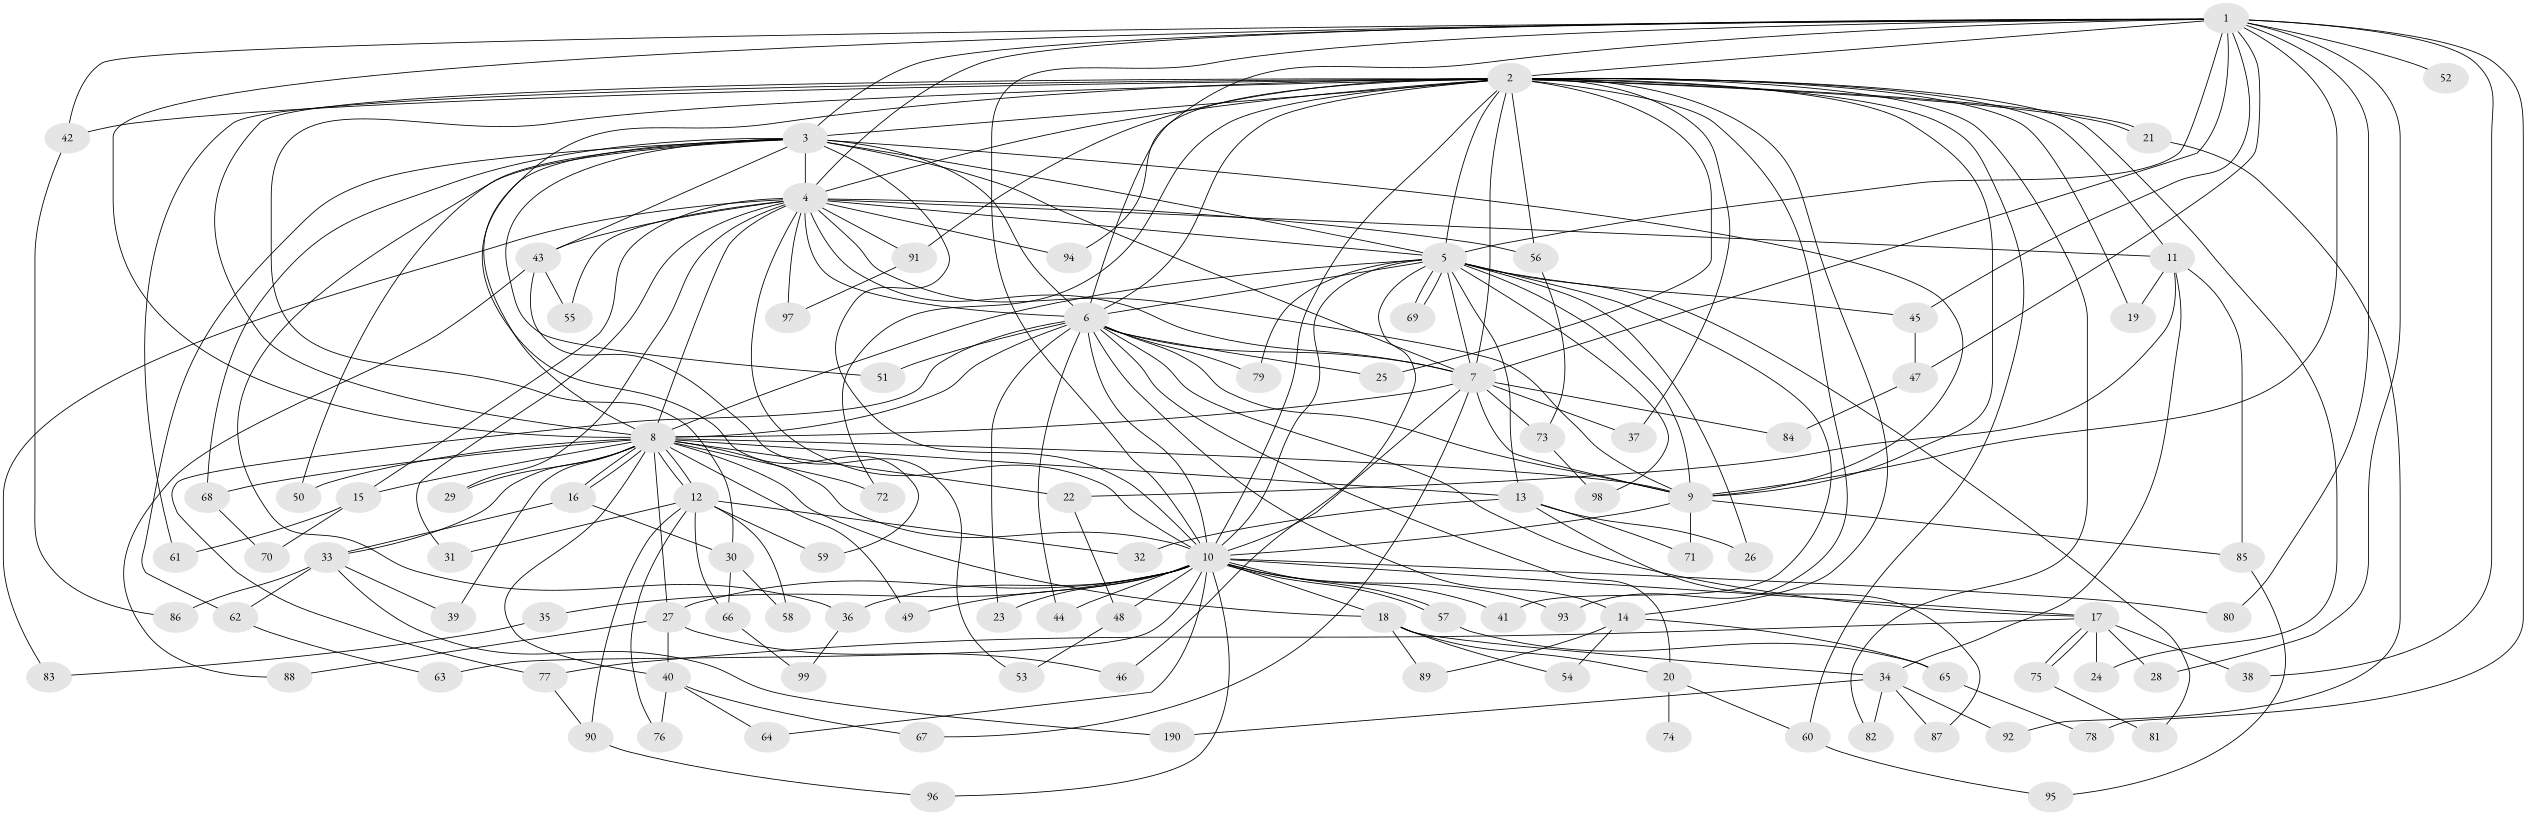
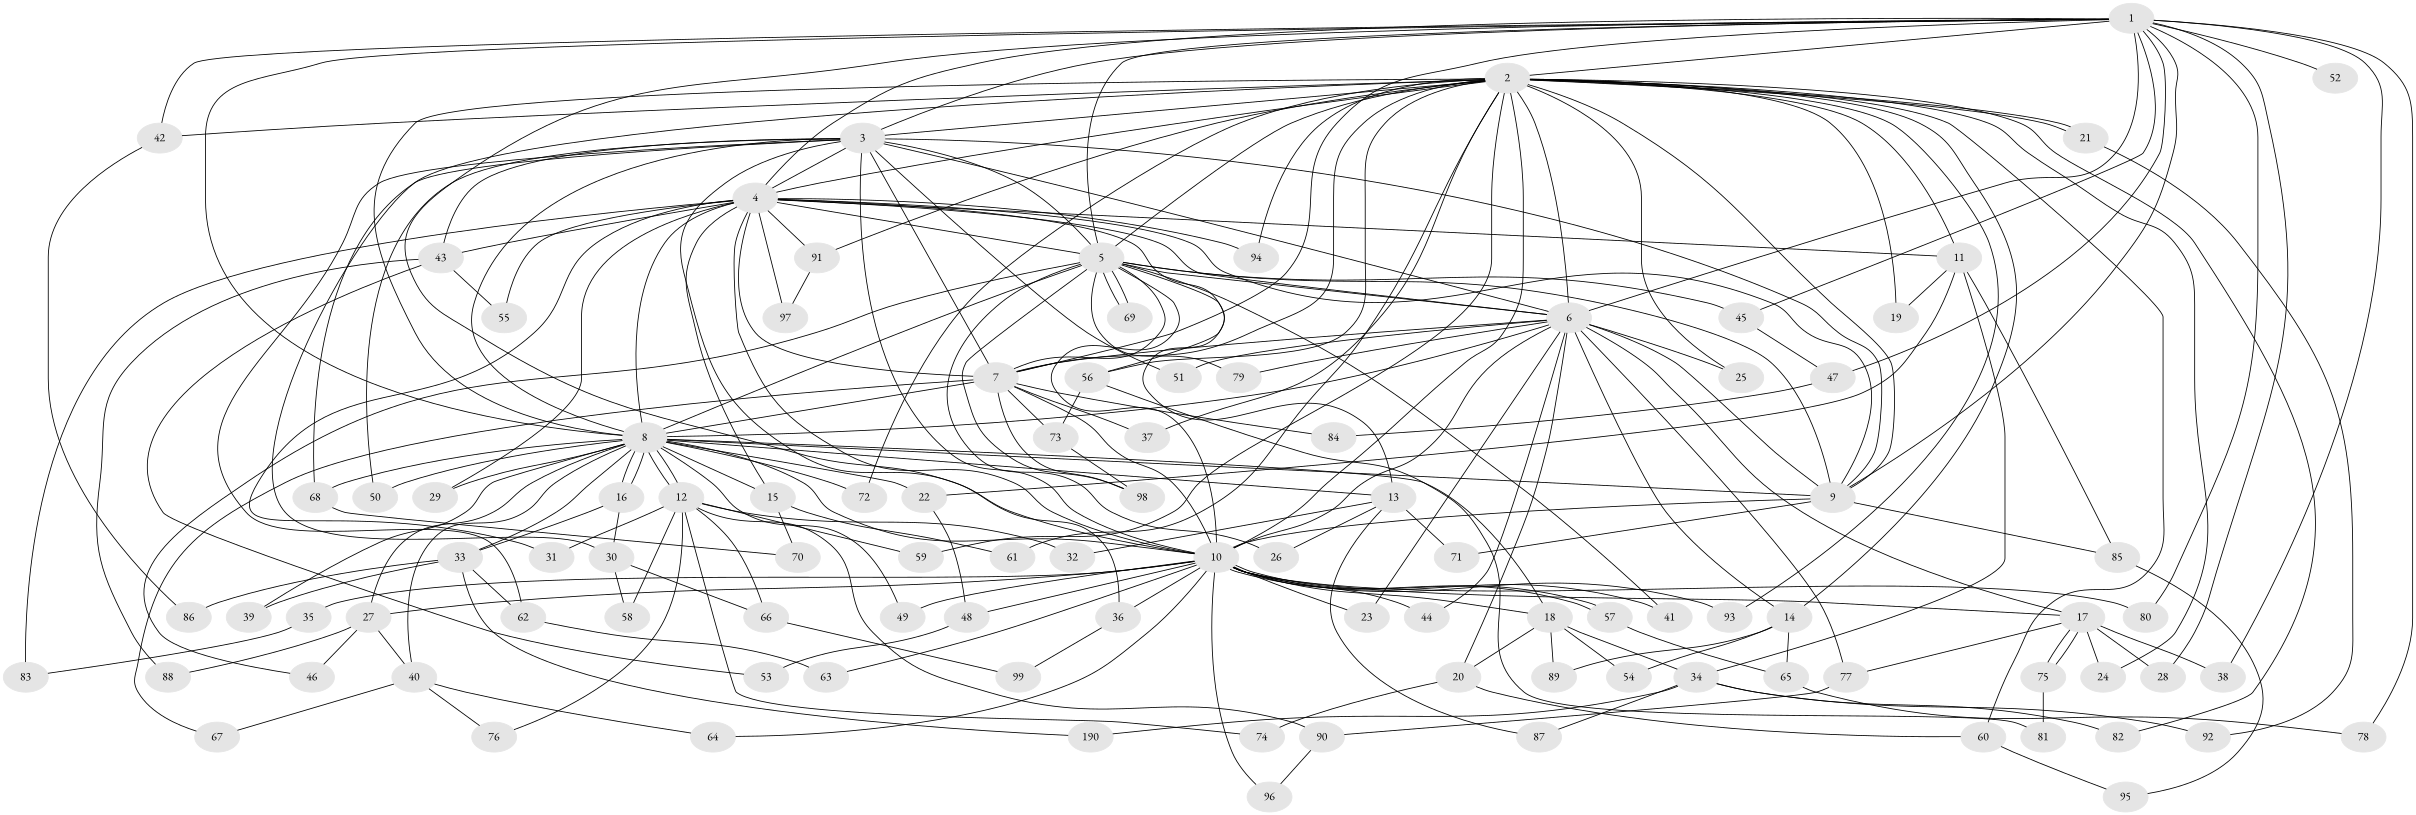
(1866, 412) -> (1502, 662)
(1503, 444) -> (1041, 464)
none -> (894, 714)
